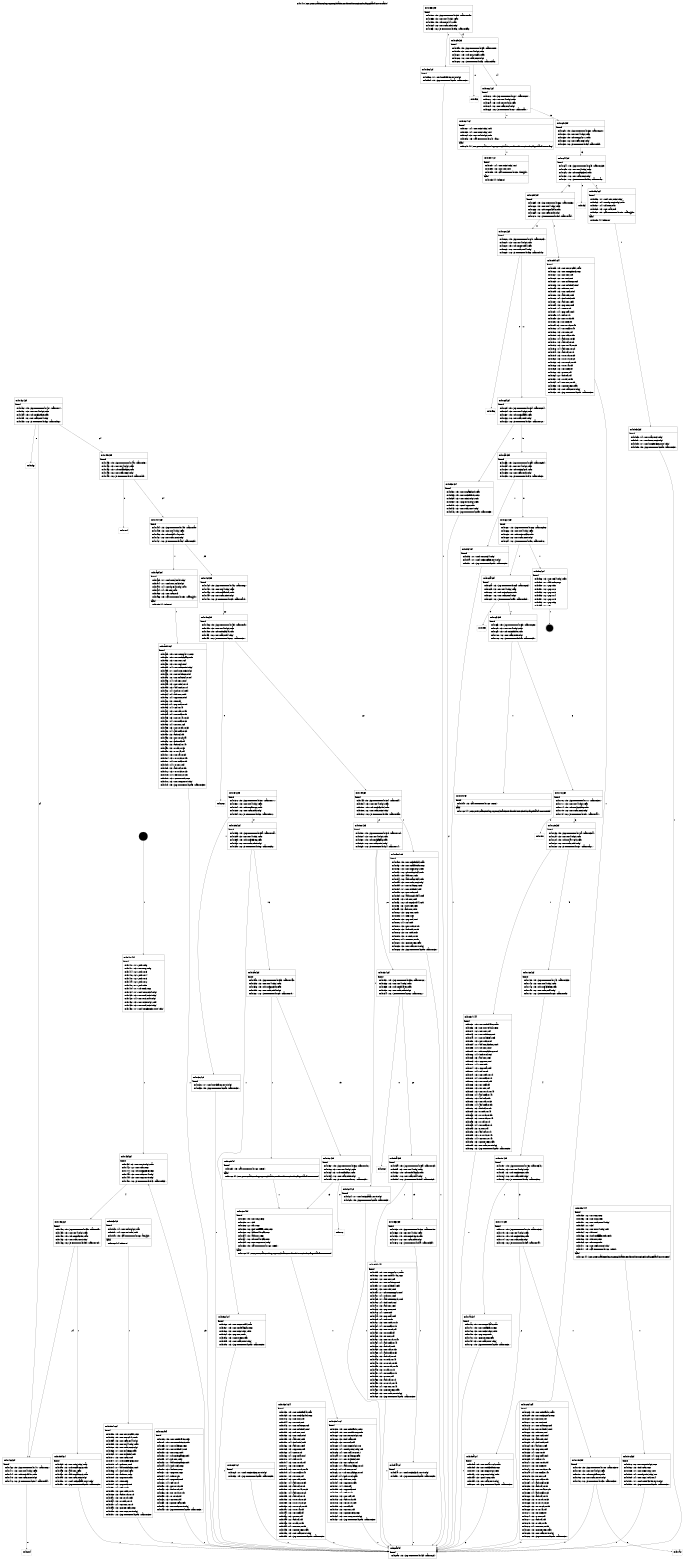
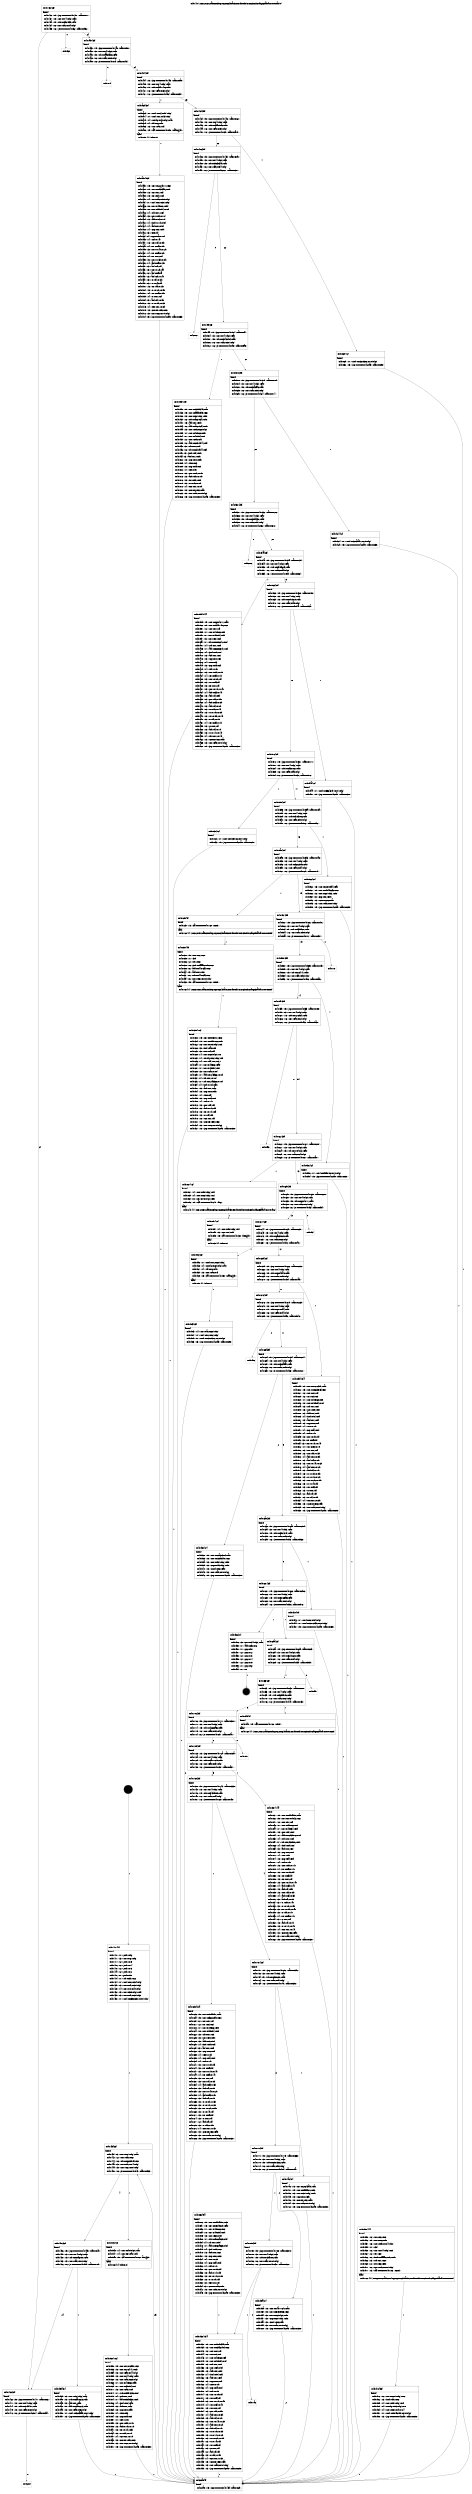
(497, 75) -> (298, 1080)
(581, 192) -> (307, 1220)
none -> (301, 239)
none -> (290, 680)
(320, 1195) -> (300, 947)
(535, 1547) -> (246, 2299)
(277, 1549) -> (218, 2315)
none -> (212, 1903)
none -> (128, 2207)
